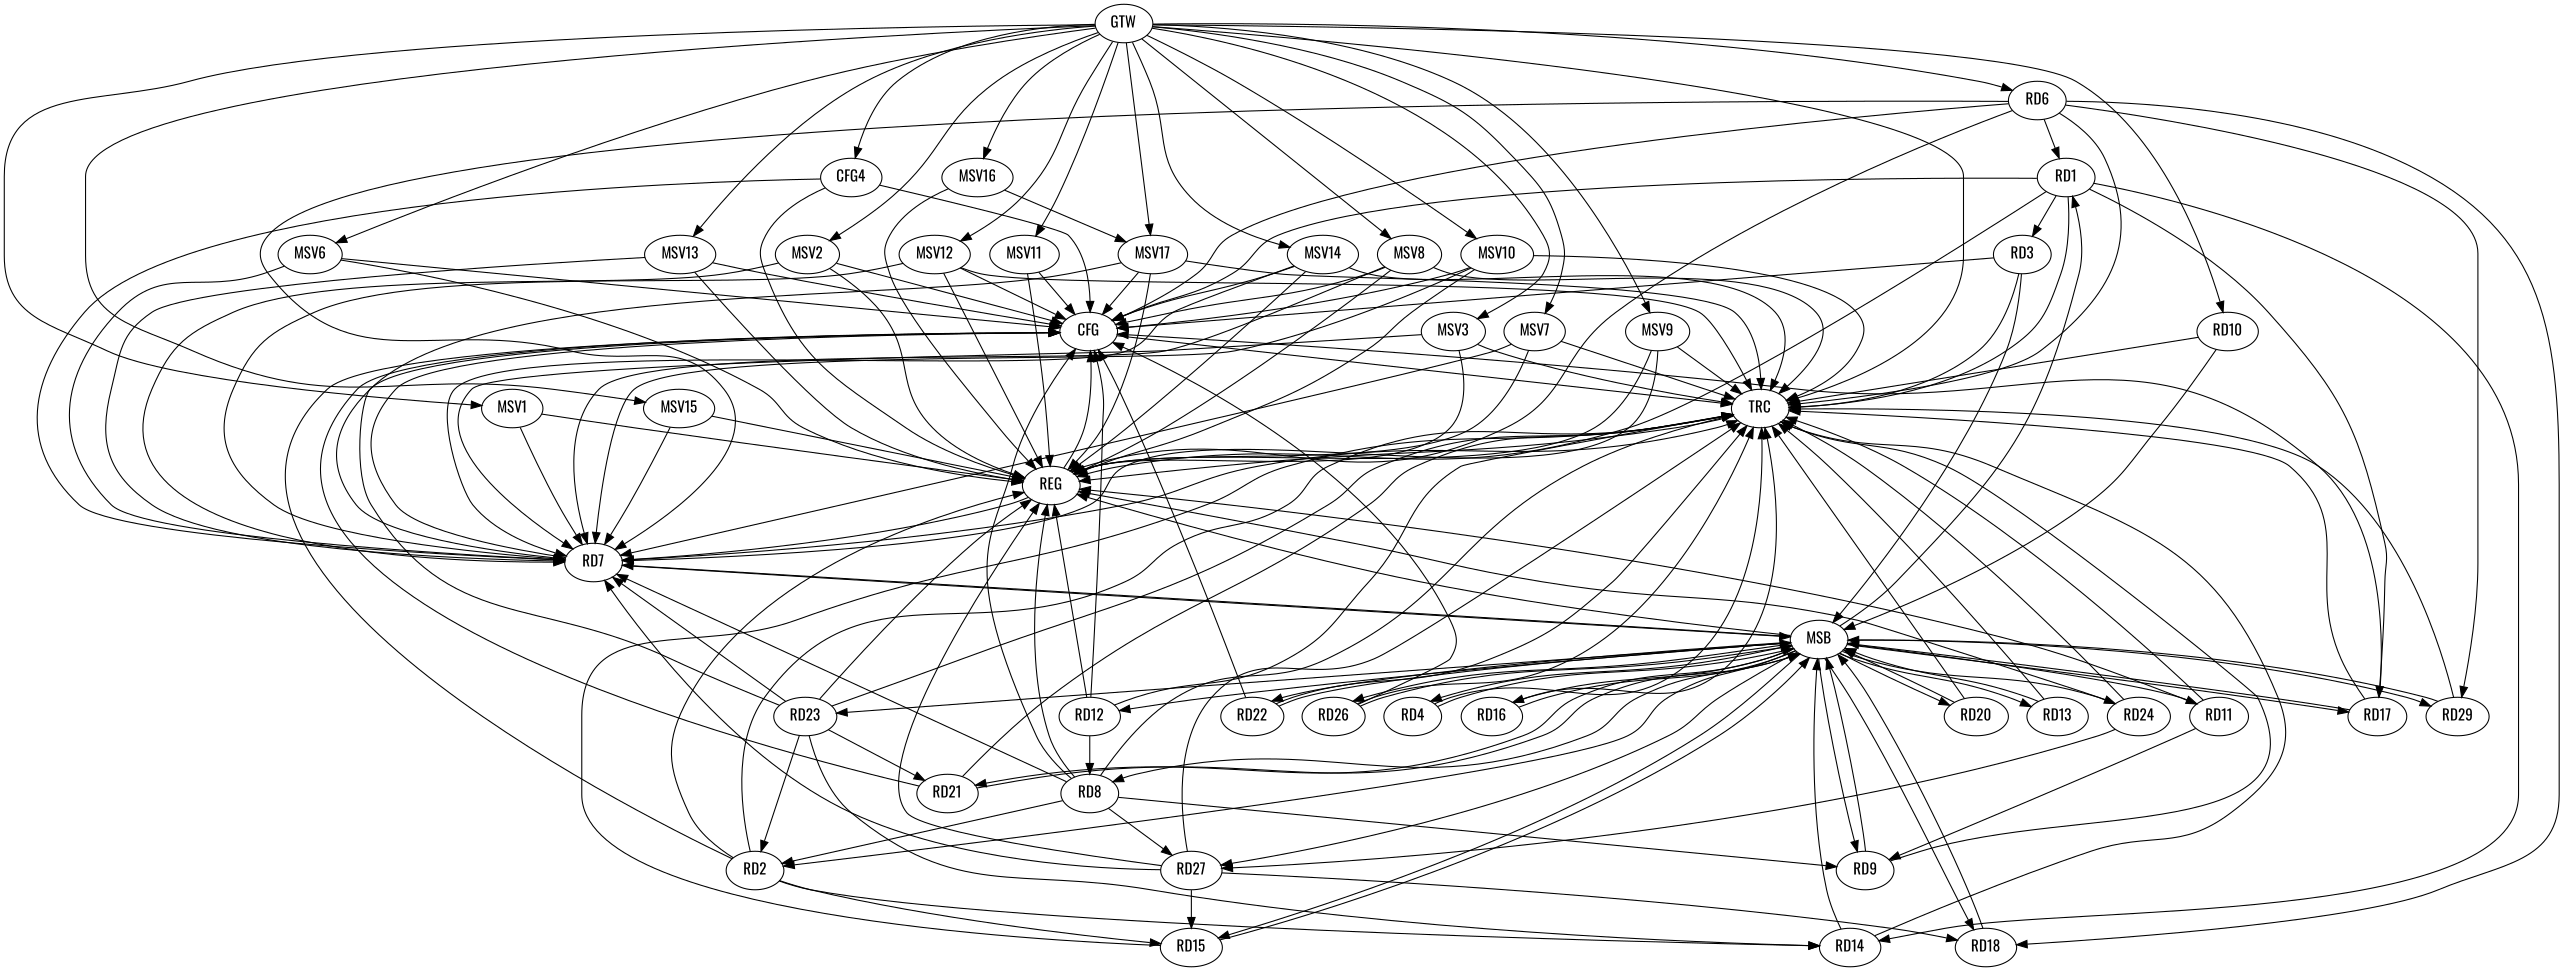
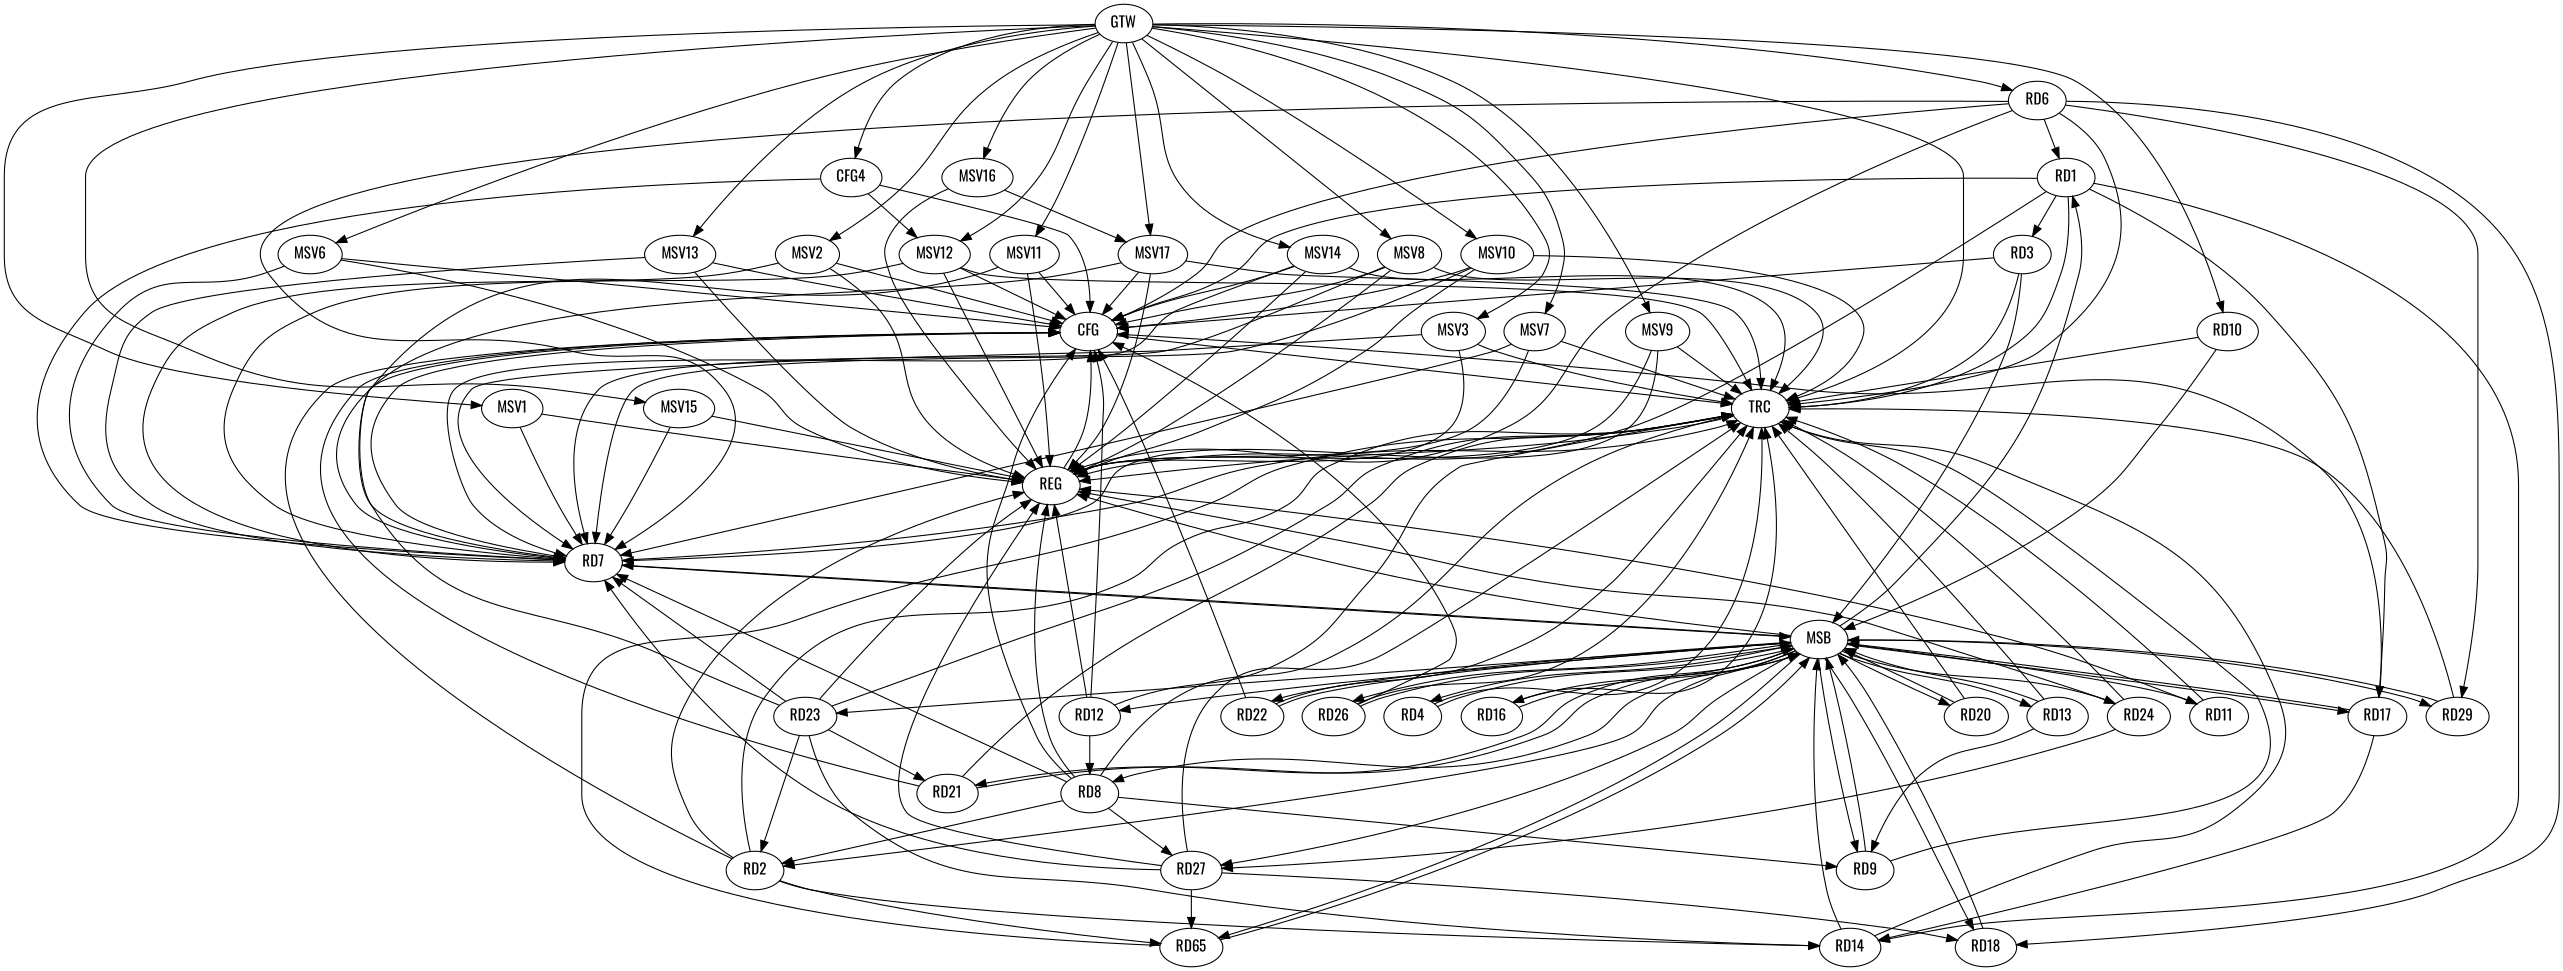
(829, 372) -> (888, 212)
(2172, 439) -> (2157, 872)
(853, 536) -> (491, 298)
(2048, 793) -> (1937, 762)
(1191, 948) -> (1191, 948)
